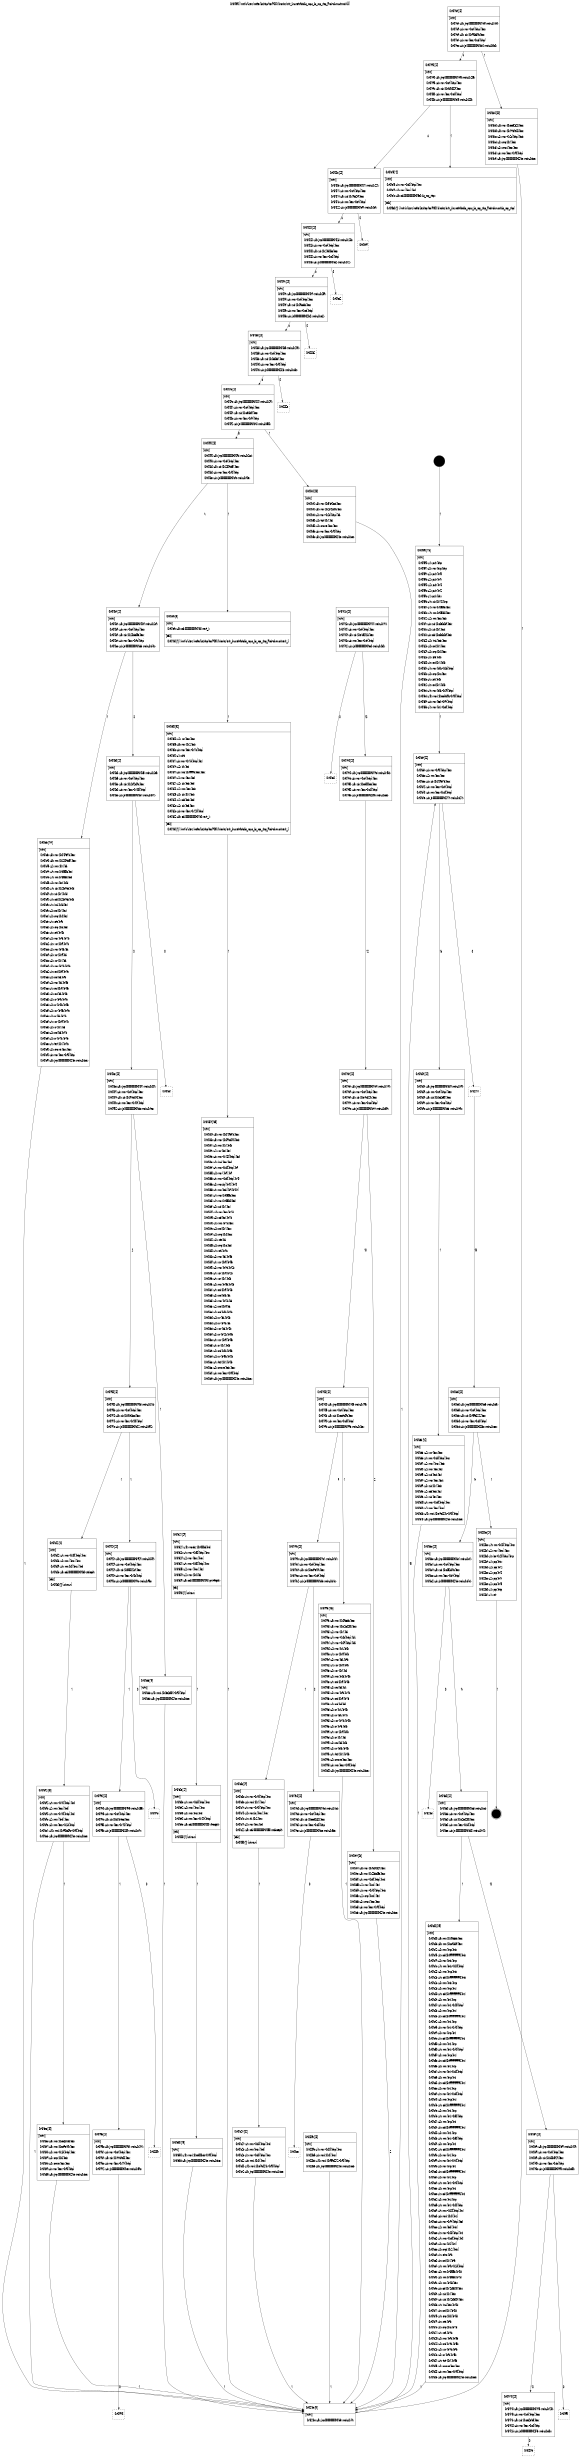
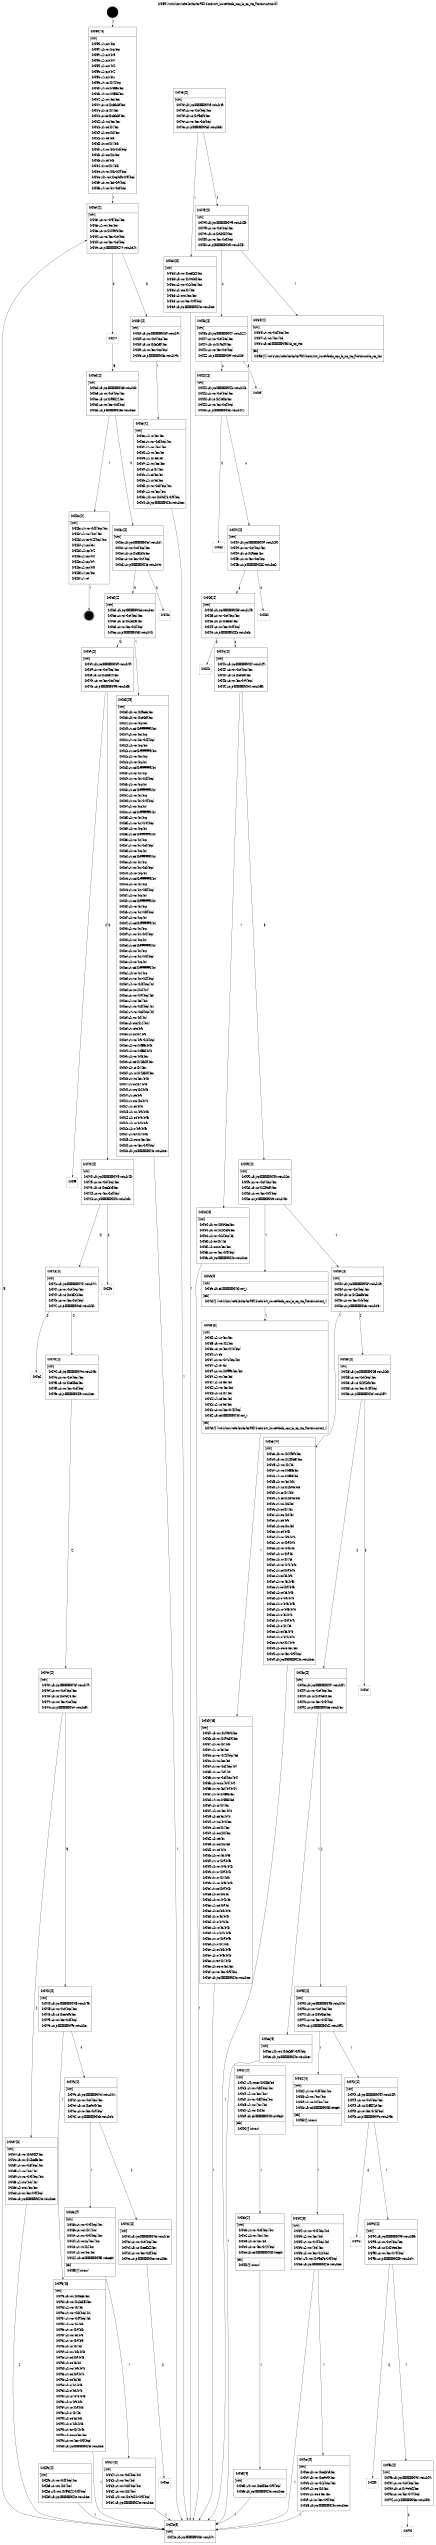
none -> (90, 1235)
